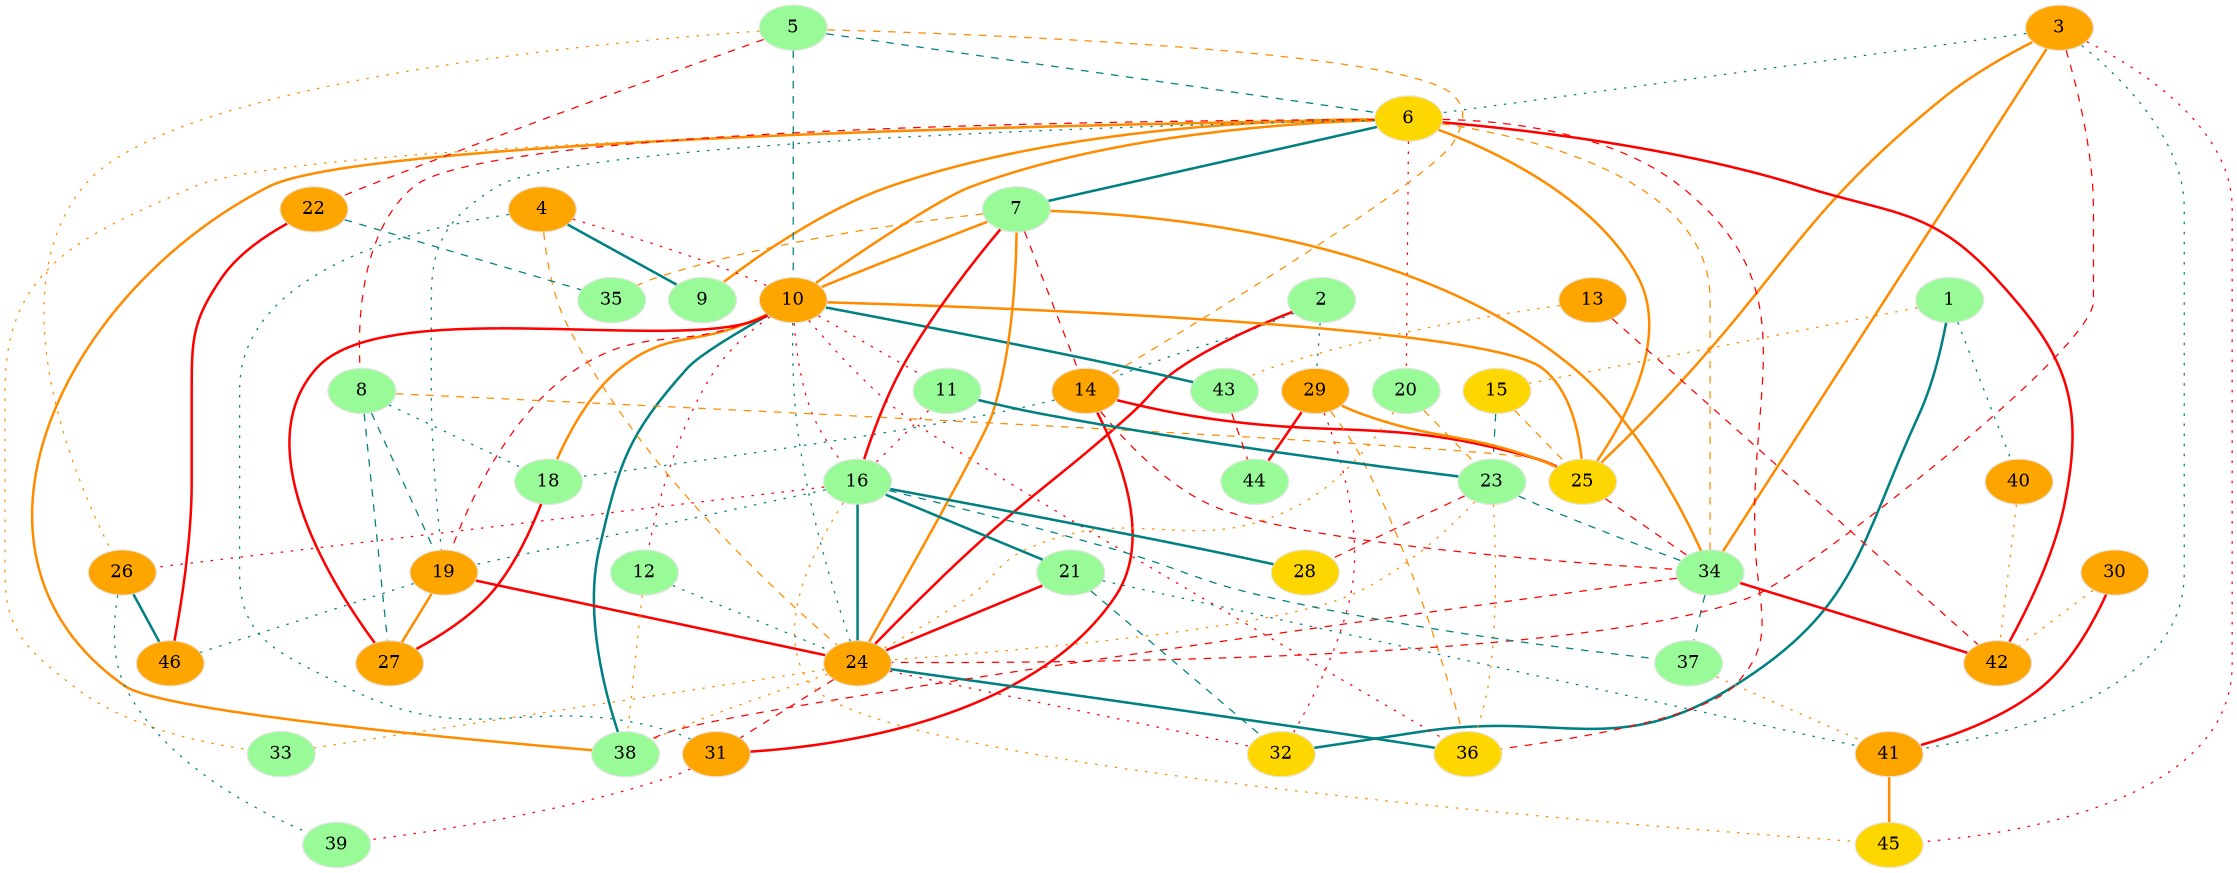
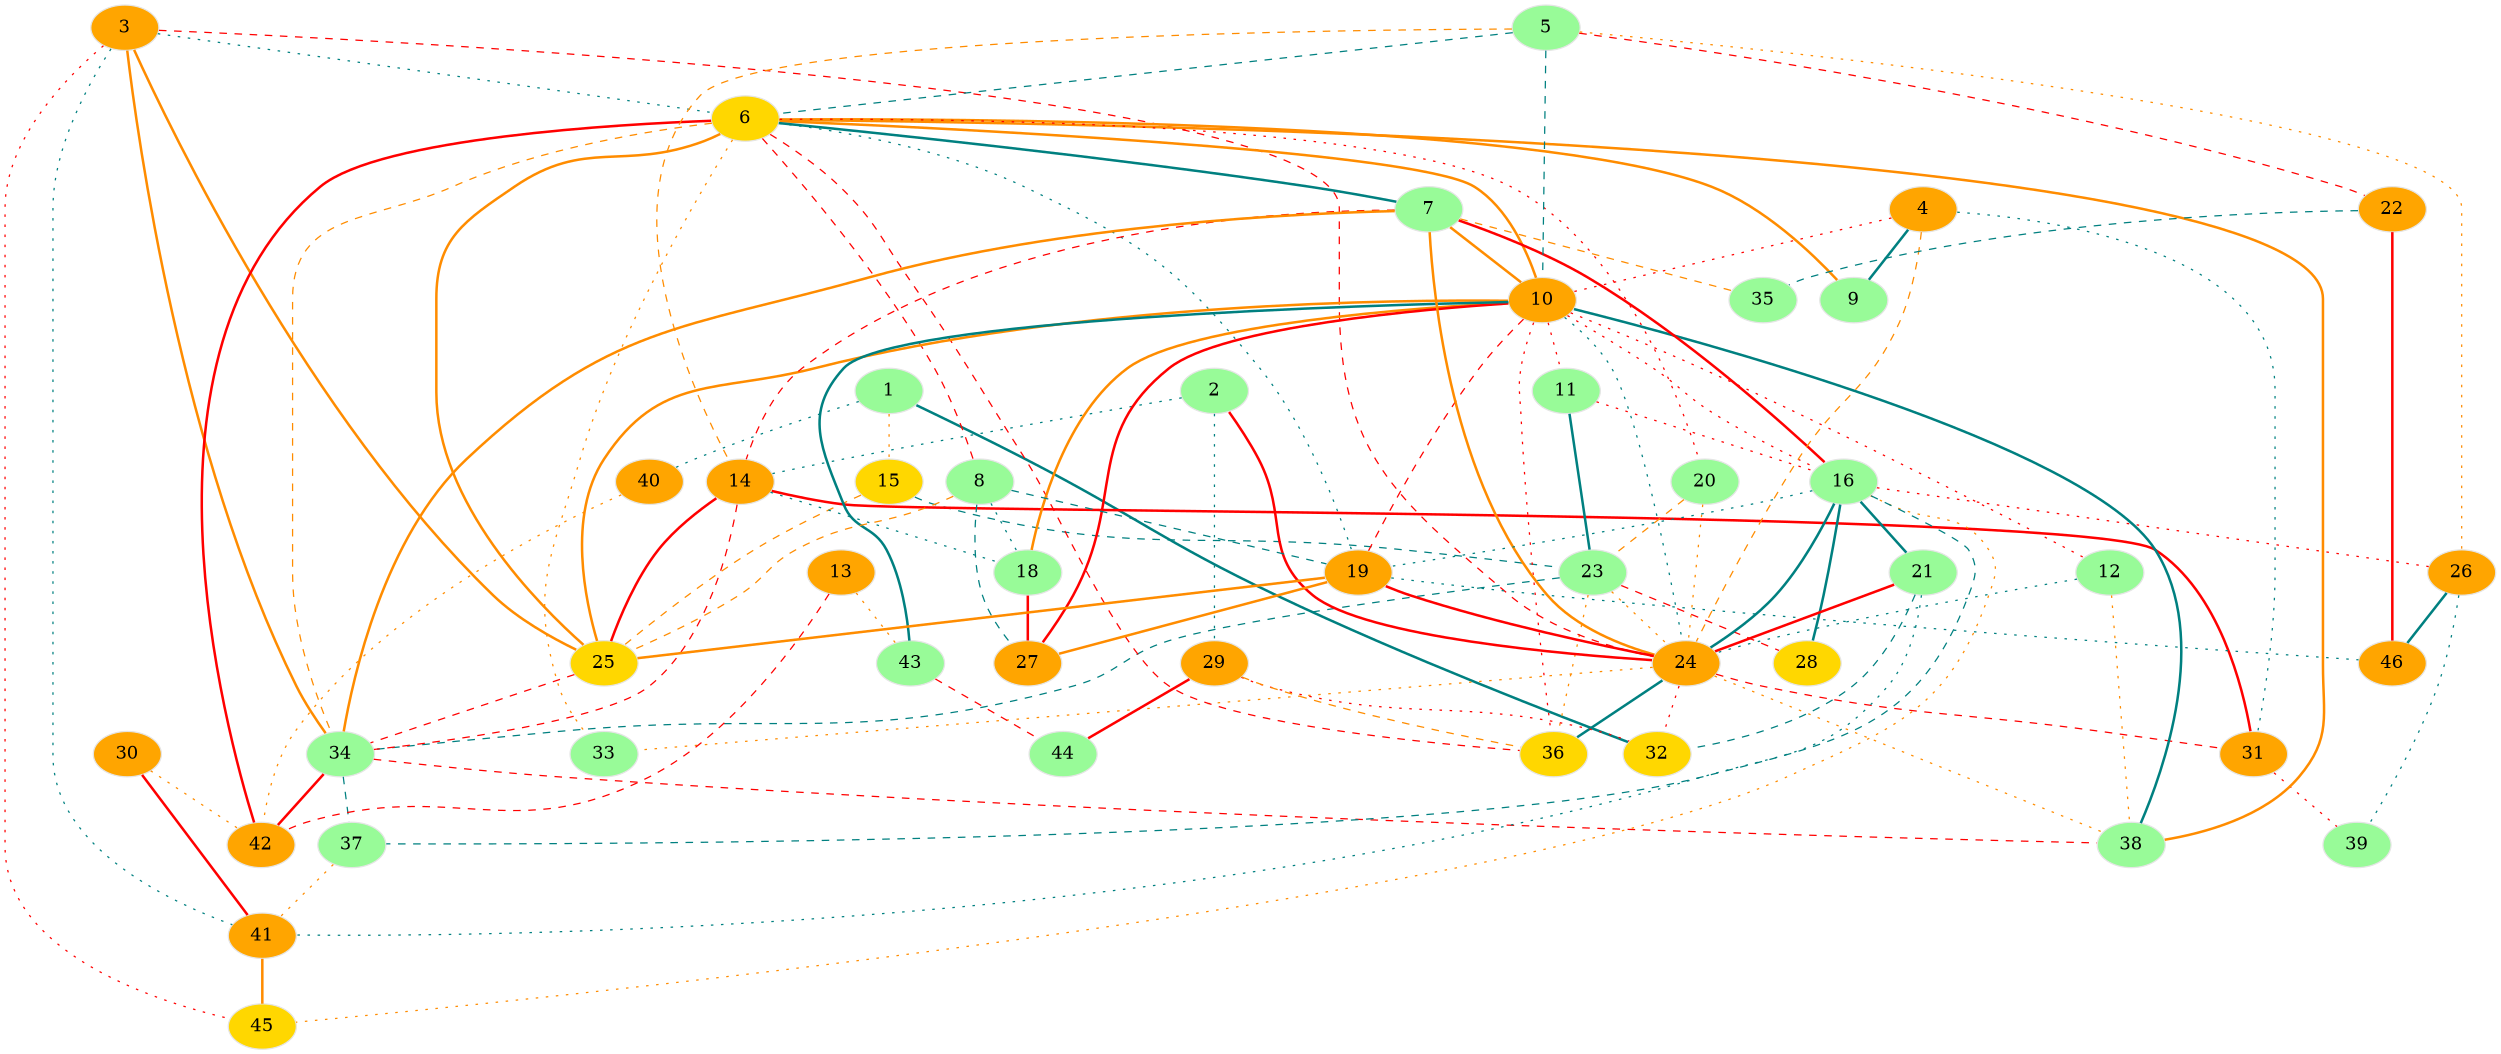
(1394, 424) -> (981, 618)
